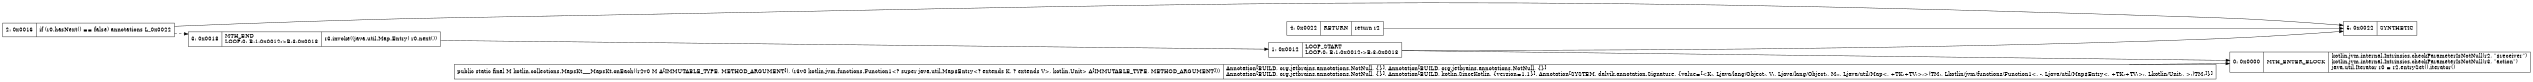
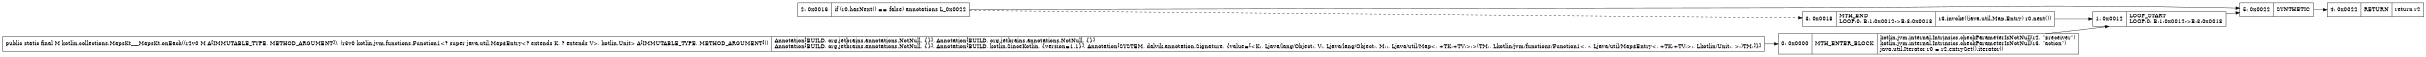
(1861, 28) -> (2318, 10)
(1814, 56) -> (2075, 31)
